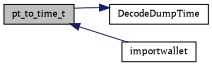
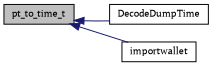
(87, 8) -> (97, 21)
